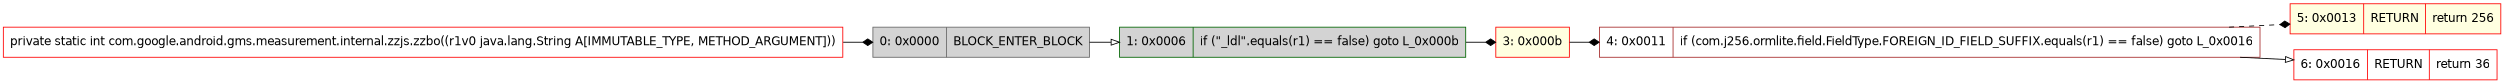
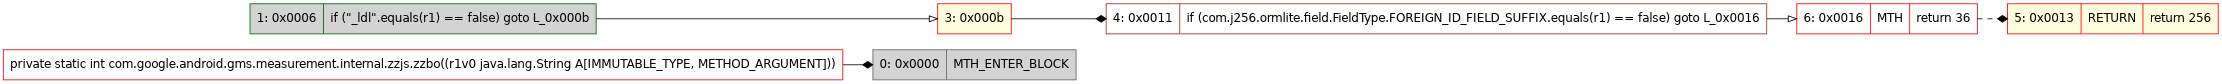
(2254, 26) -> (1987, 19)
(1018, 42) -> (1011, 64)
(1100, 42) -> none
(1476, 42) -> (763, 19)
(2398, 64) -> (1890, 18)
